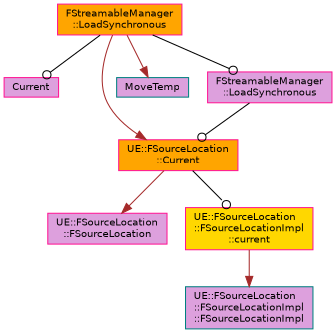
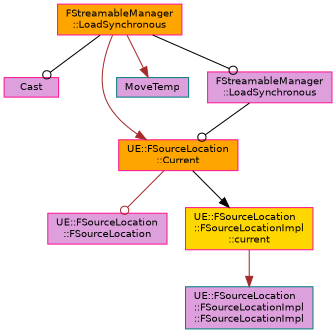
(31, 87) -> (31, 87)
(207, 185) -> (207, 185)
(146, 189) -> (146, 189)
